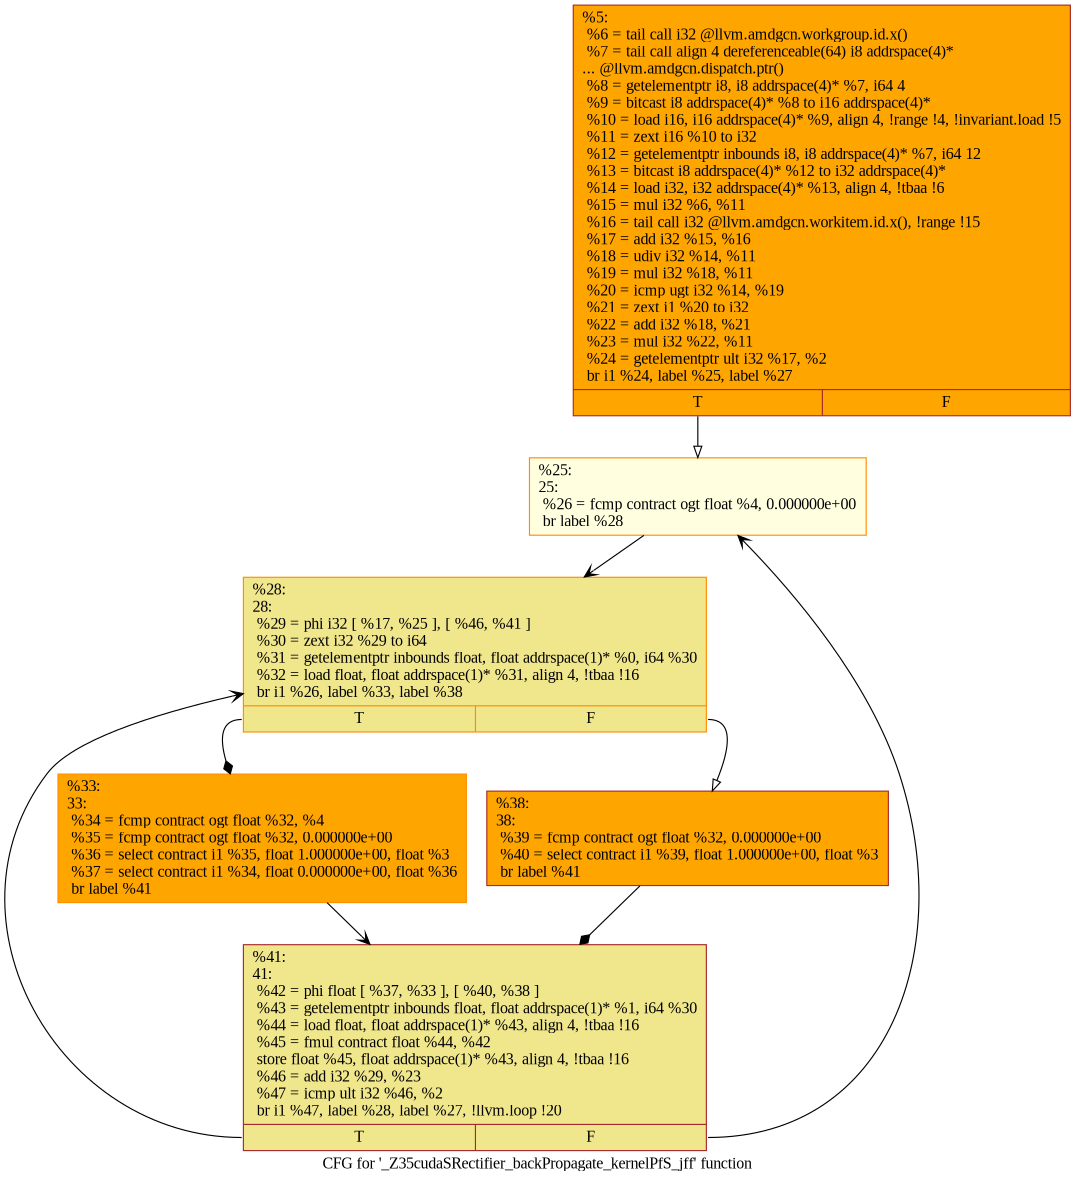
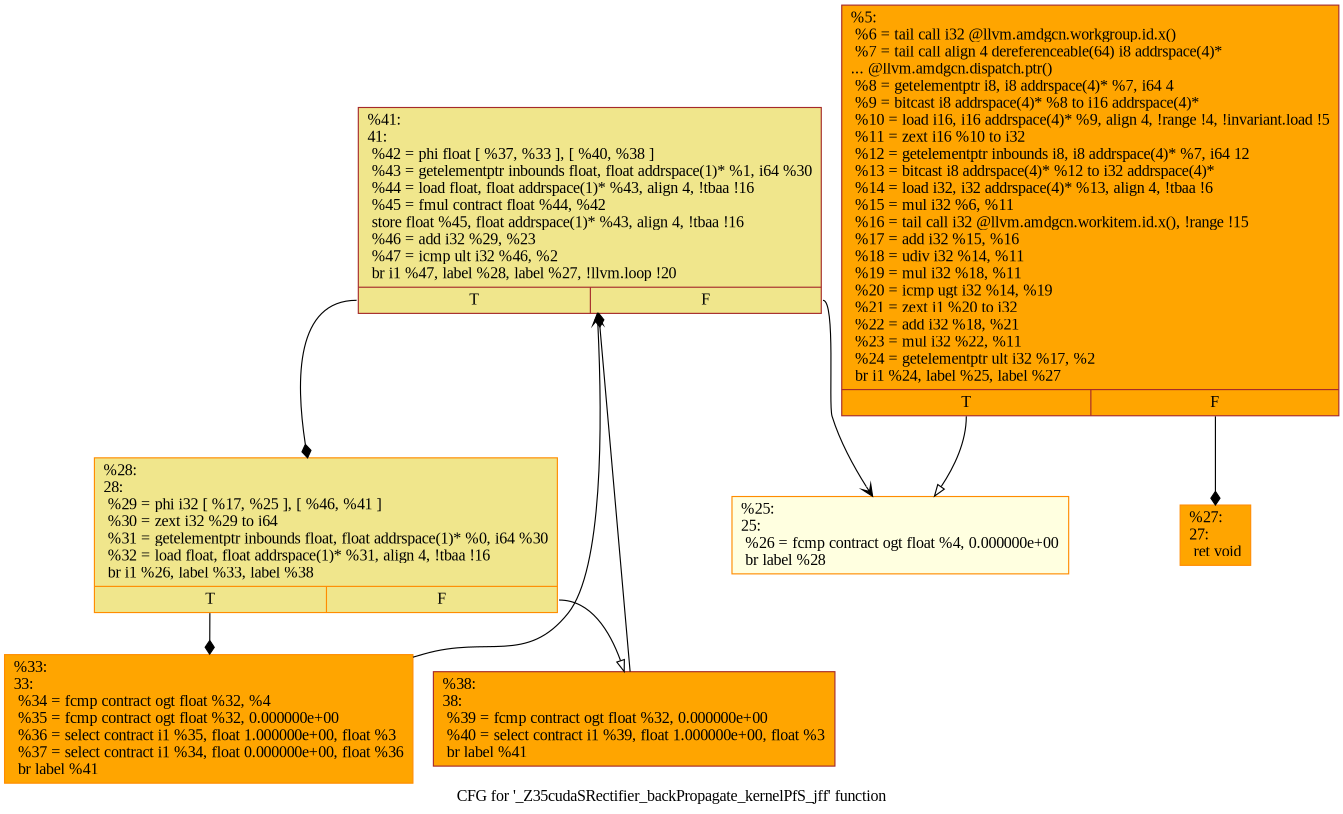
none -> (1215, 535)
(619, 553) -> none
(7, 915) -> (303, 358)
